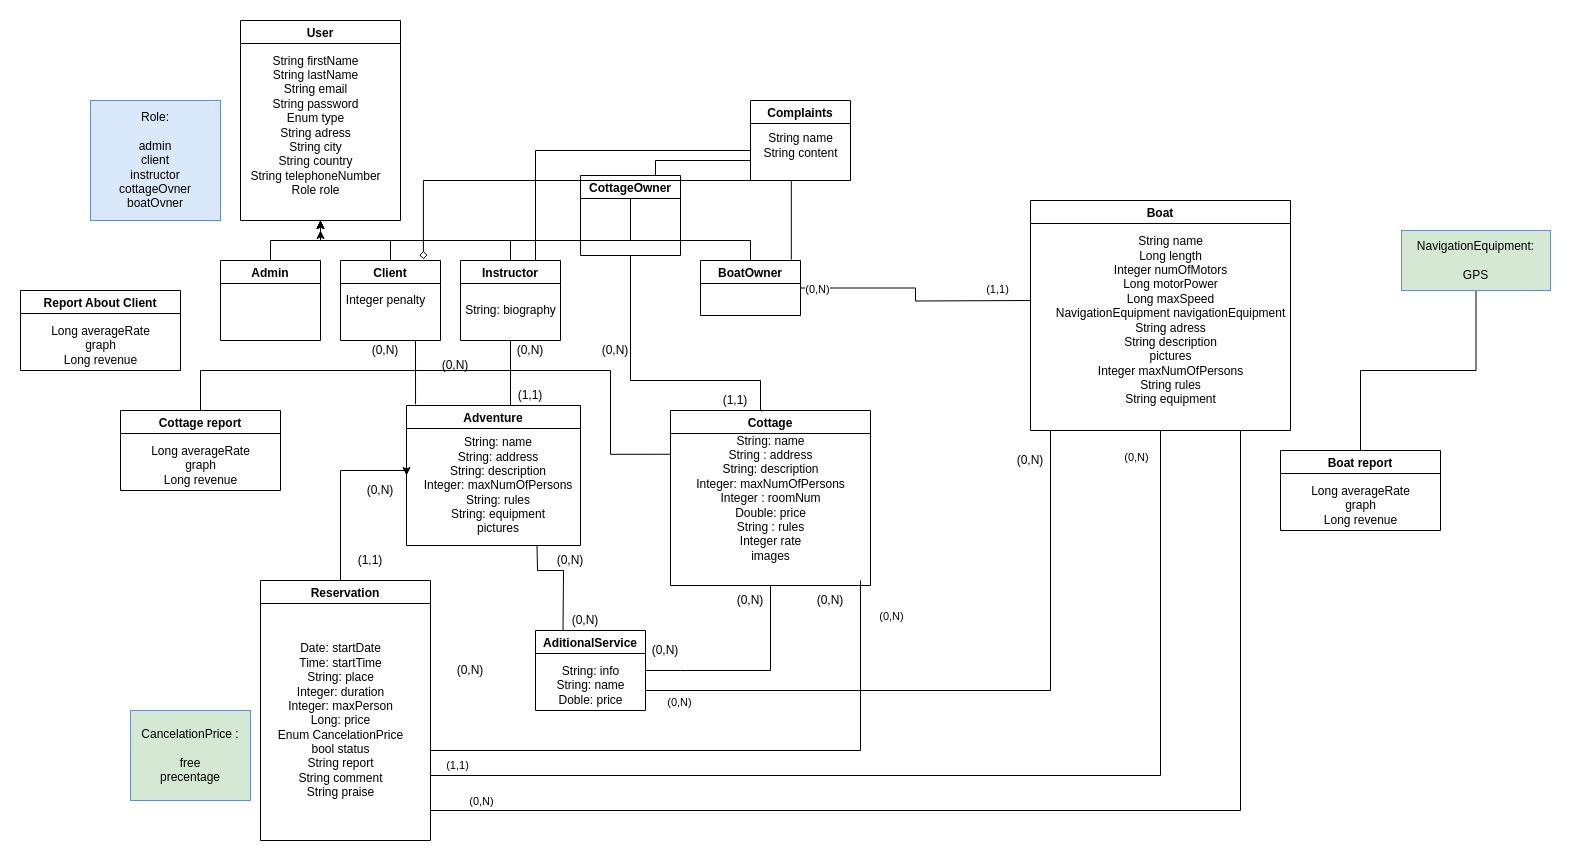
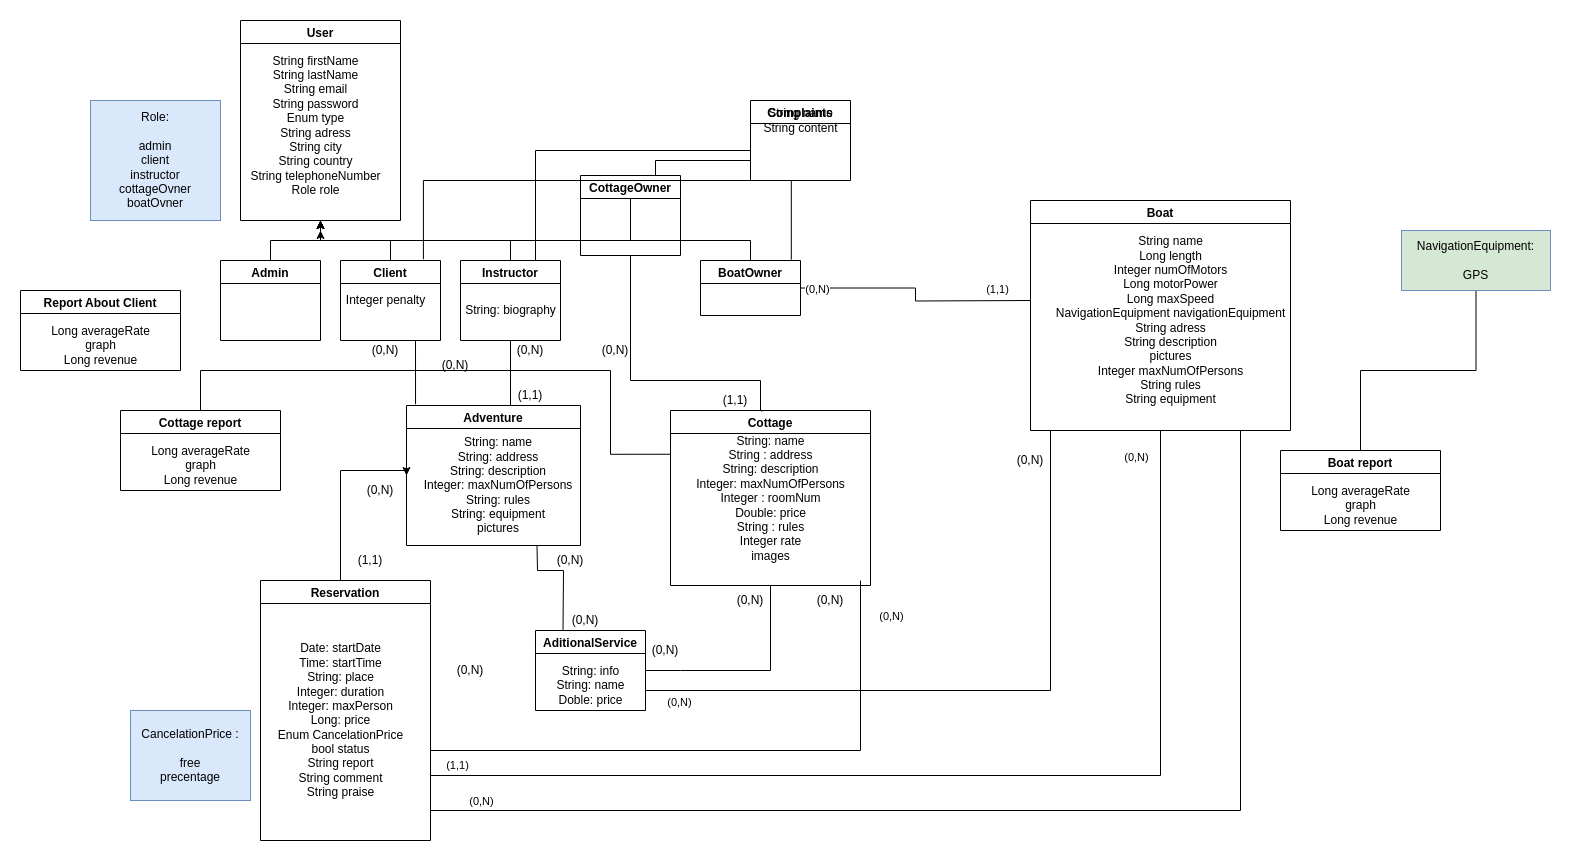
(801, 146) -> (801, 121)
(423, 251) -> (423, 254)
(191, 756) -> (191, 756)
